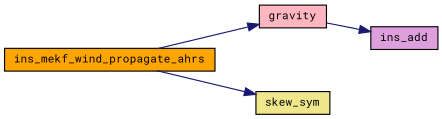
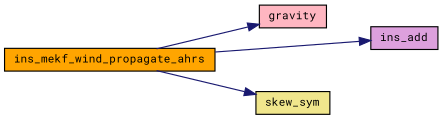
(343, 26) -> (287, 47)
